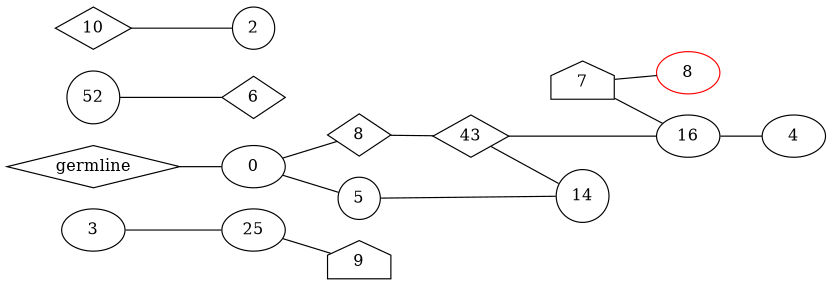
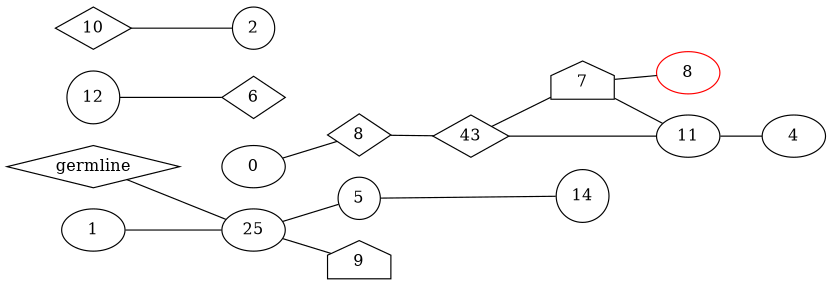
(93, 97) -> (93, 97)
(688, 136) -> (688, 136)
(525, 165) -> (521, 112)
(201, 167) -> (176, 200)
(311, 184) -> (311, 213)
(93, 230) -> (93, 230)
